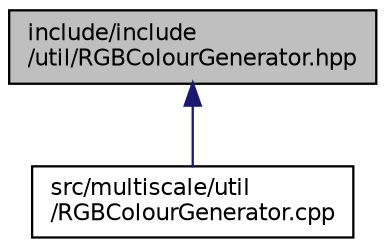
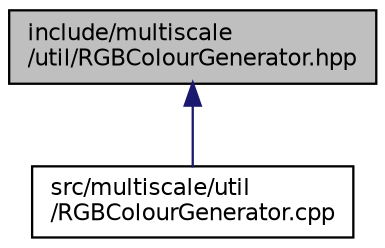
(193, 47) -> (193, 47)
